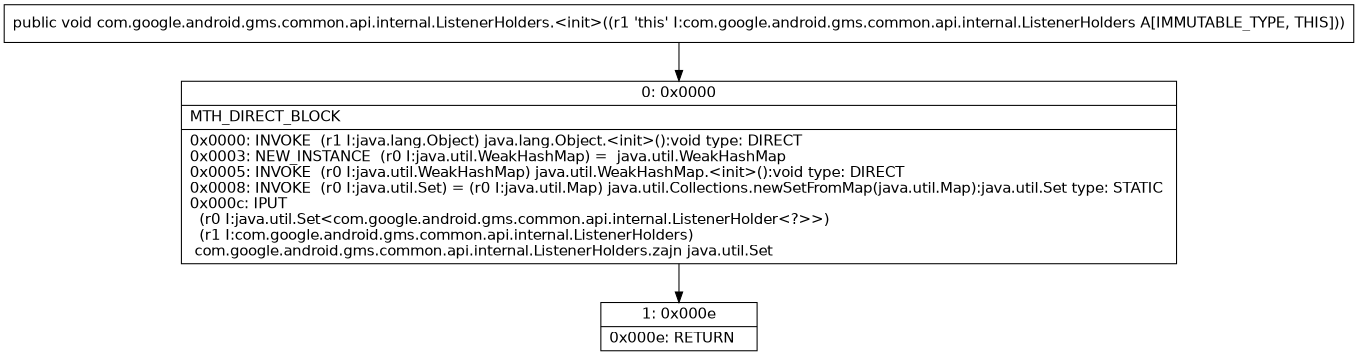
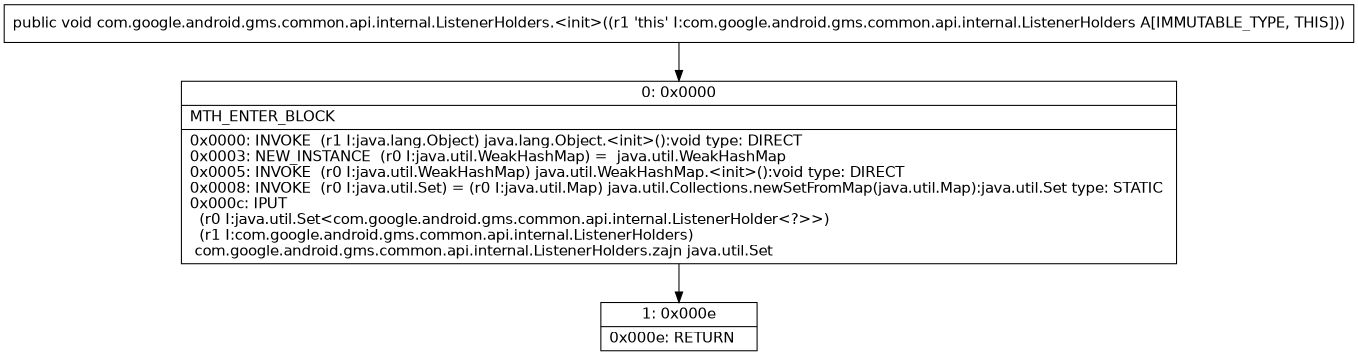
(265, 117) -> (263, 117)
